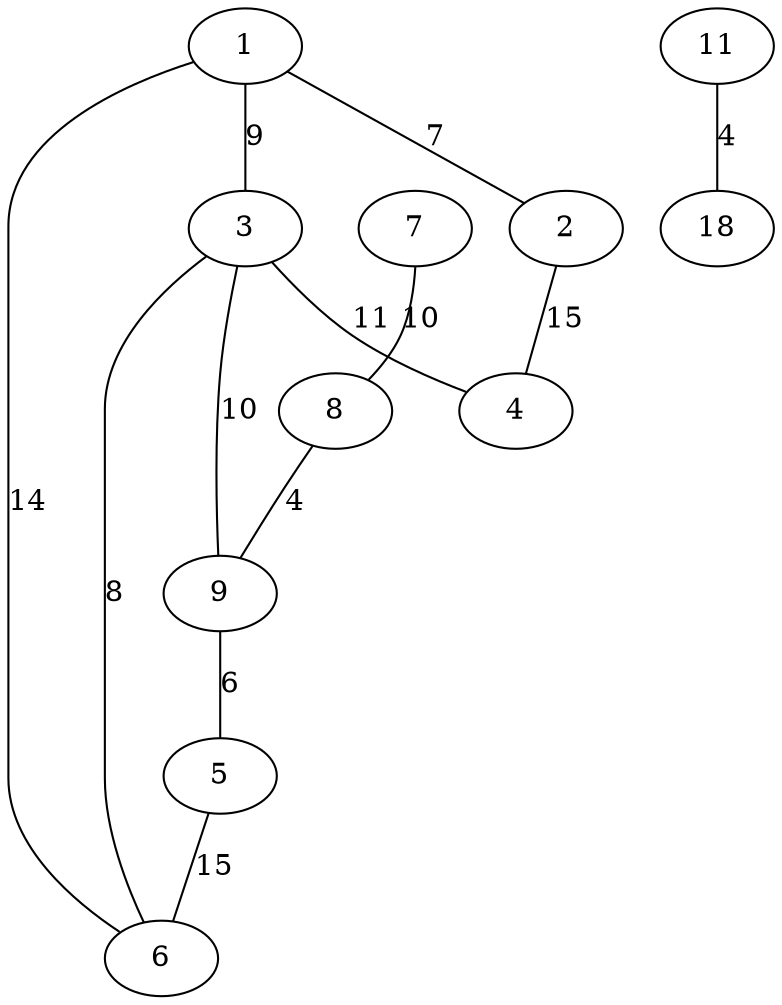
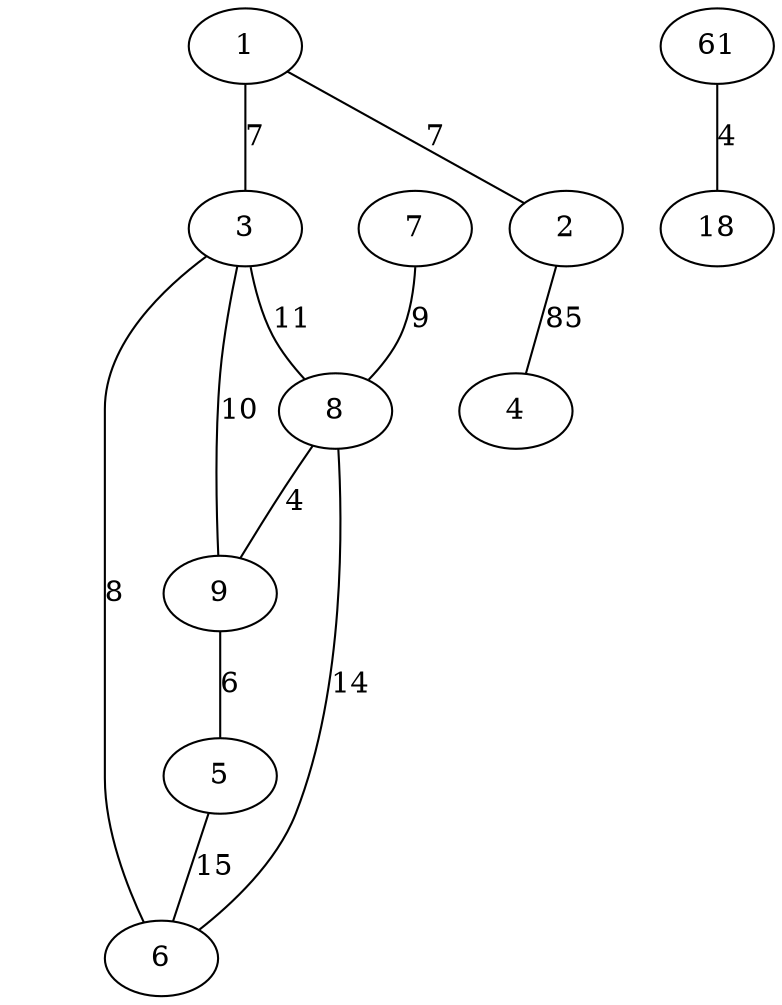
(717, 46) -> (717, 46)
(256, 137) -> (256, 137)
(422, 320) -> (422, 320)
(565, 320) -> (565, 320)
(360, 341) -> (269, 327)
(8, 469) -> (325, 709)
